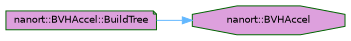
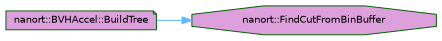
(269, 20) -> (314, 20)
